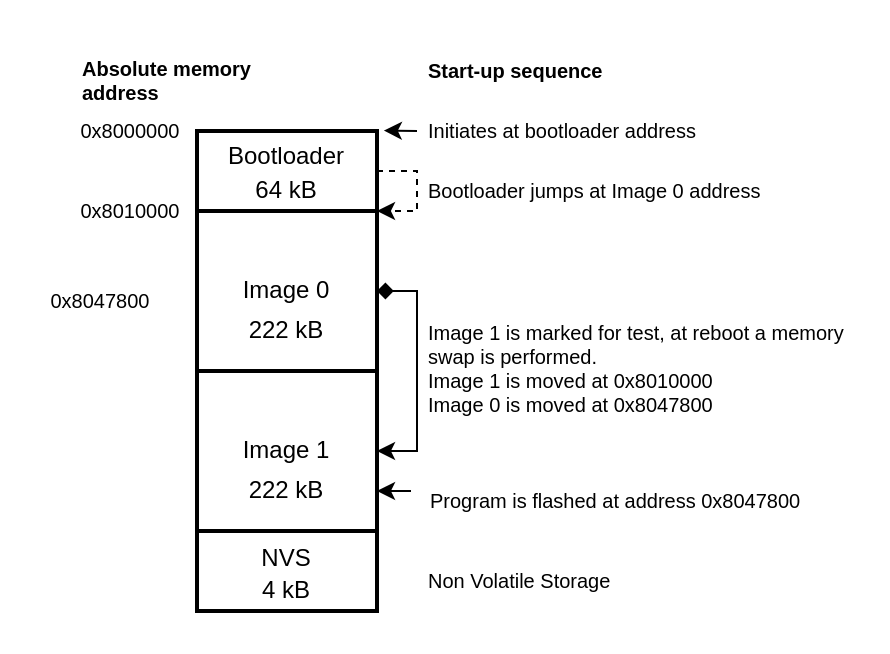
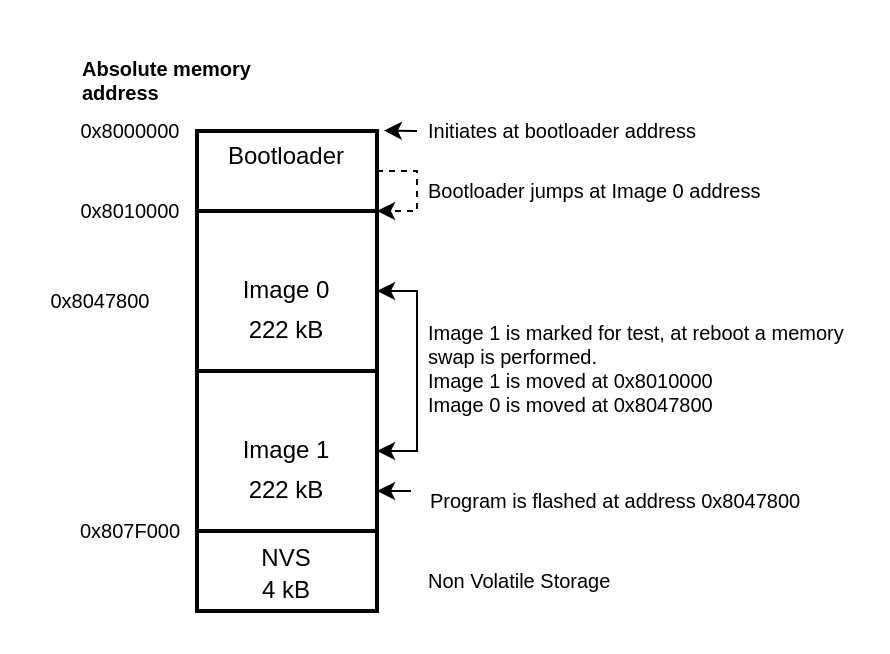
(535, 71) -> none
(287, 191) -> none
(393, 291) -> (392, 291)
none -> (131, 531)
